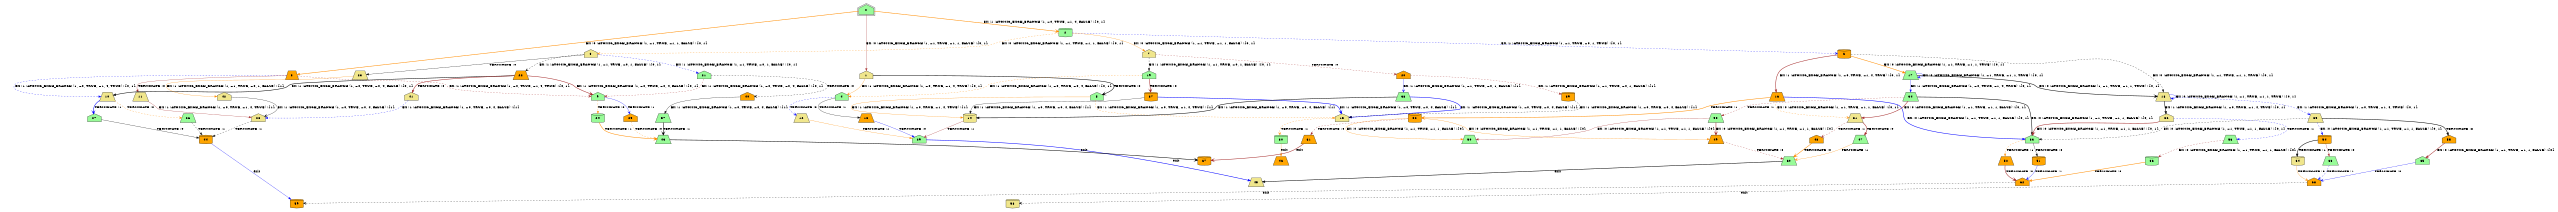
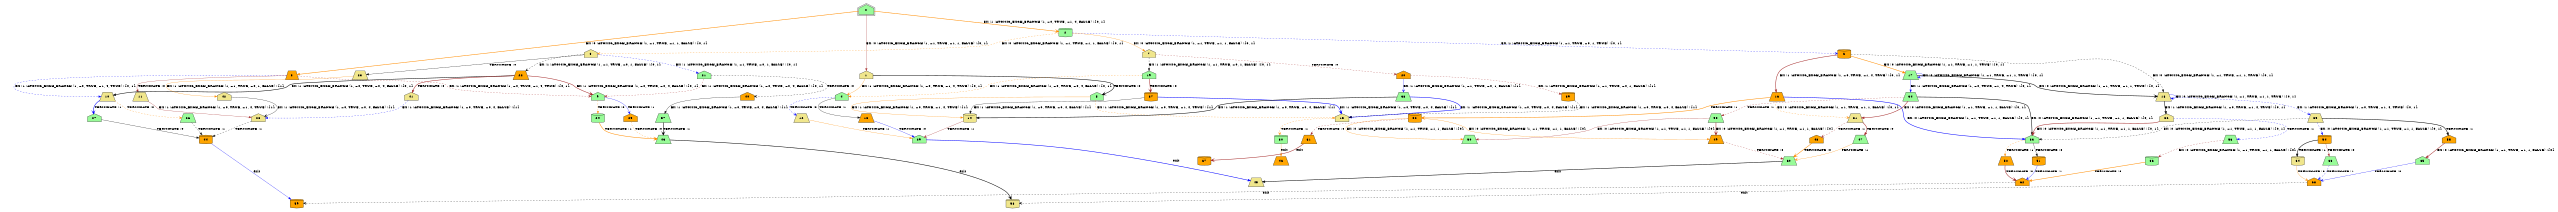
(2460, 129) -> (2460, 129)
(933, 145) -> (844, 153)
